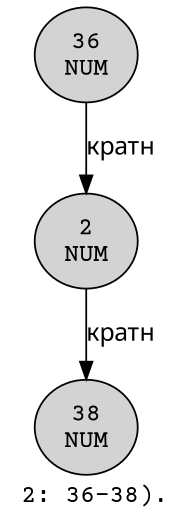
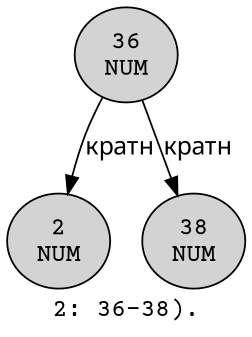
(86, 325) -> (157, 139)
